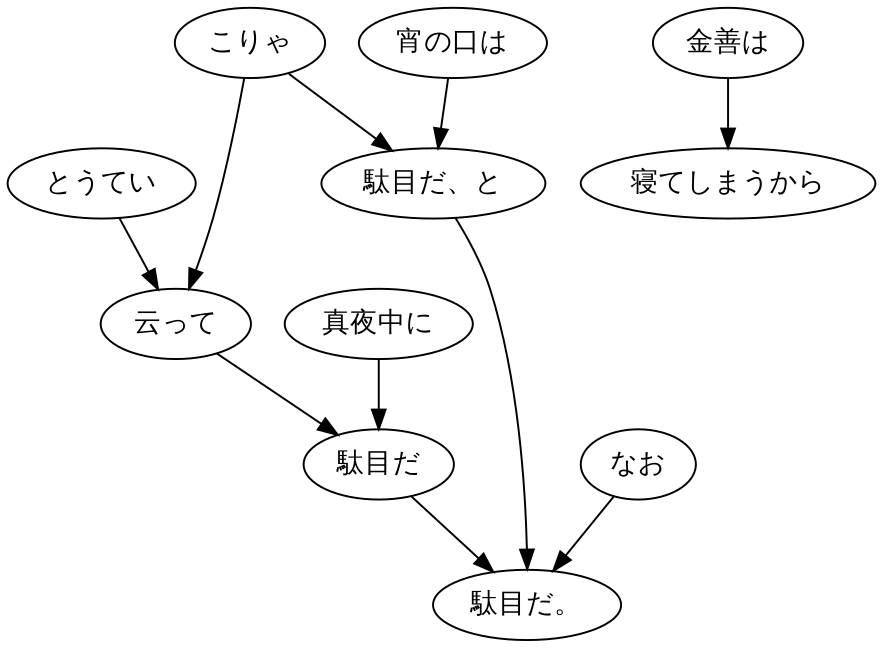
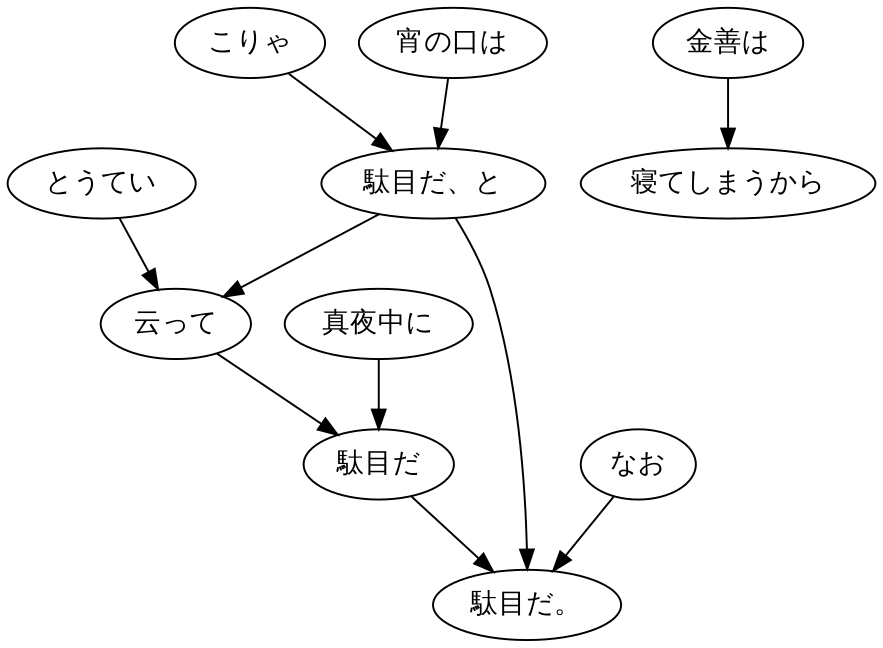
(224, 175) -> (310, 251)
